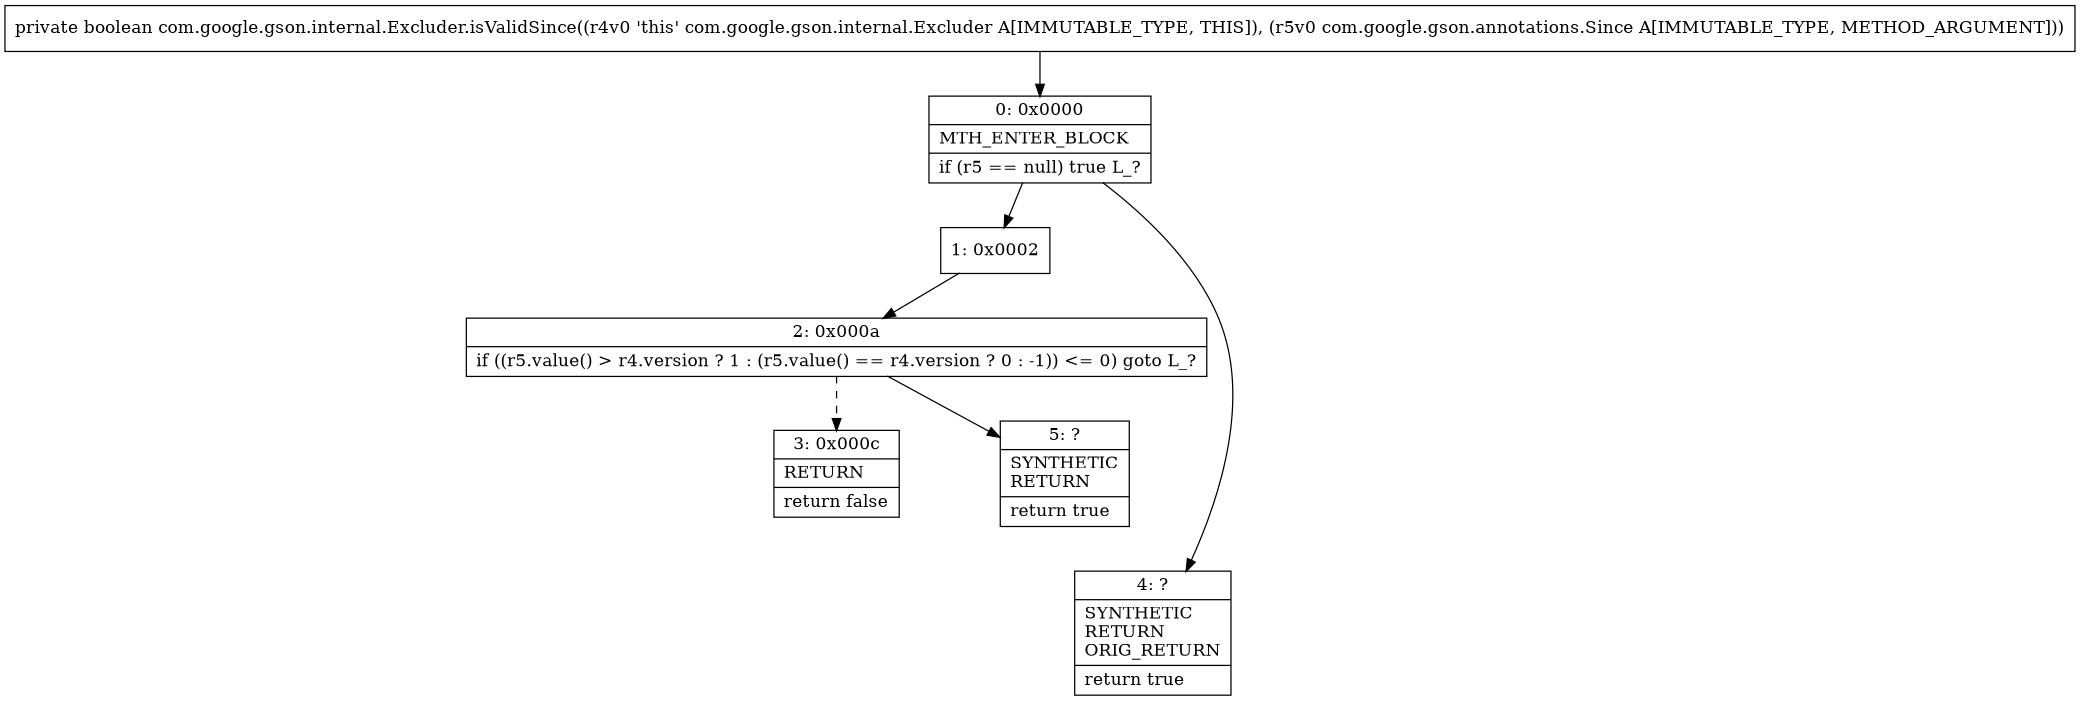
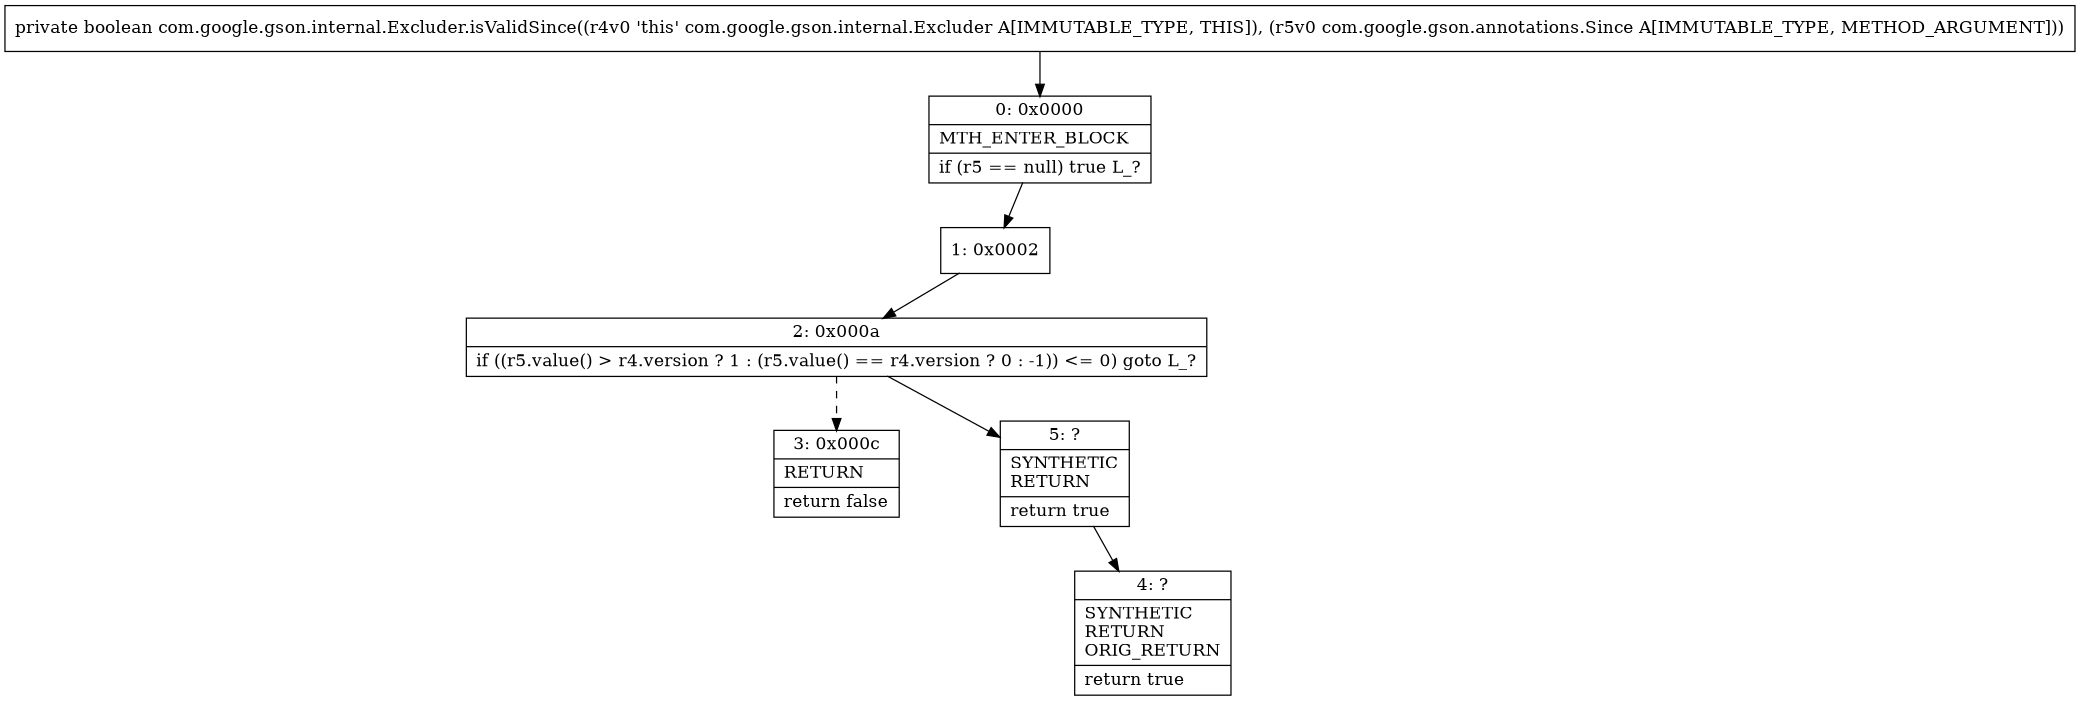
(1228, 352) -> (1103, 543)
